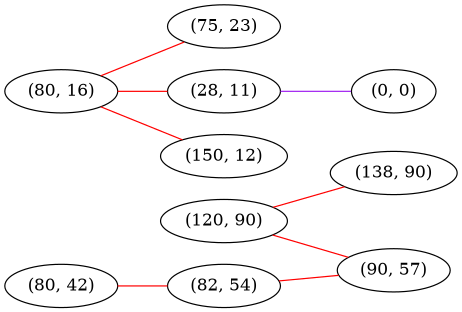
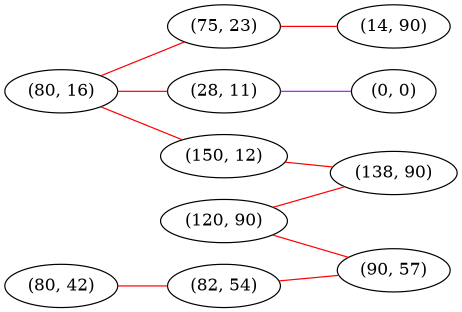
none -> (394, 26)
none -> (309, 165)
